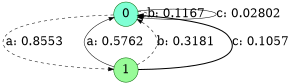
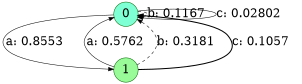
(3, 40) -> (3, 40)
